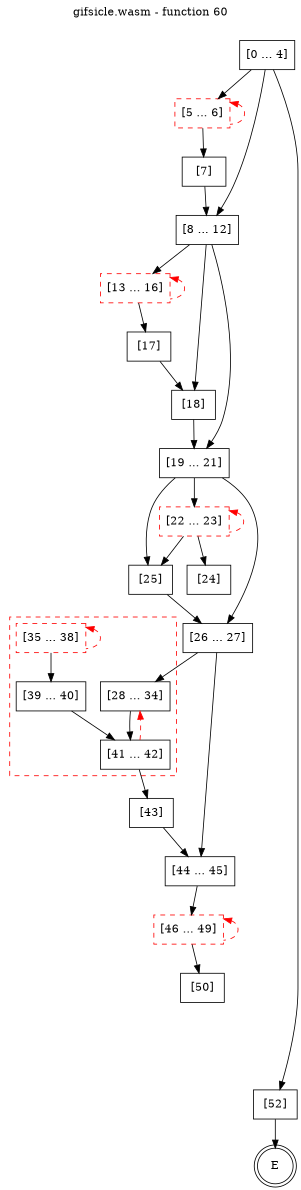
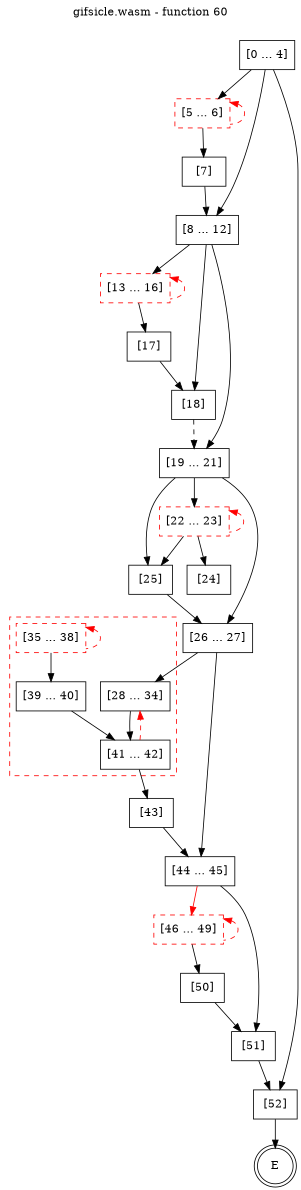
(194, 430) -> (194, 430)
(195, 896) -> (195, 896)
none -> (253, 1046)
